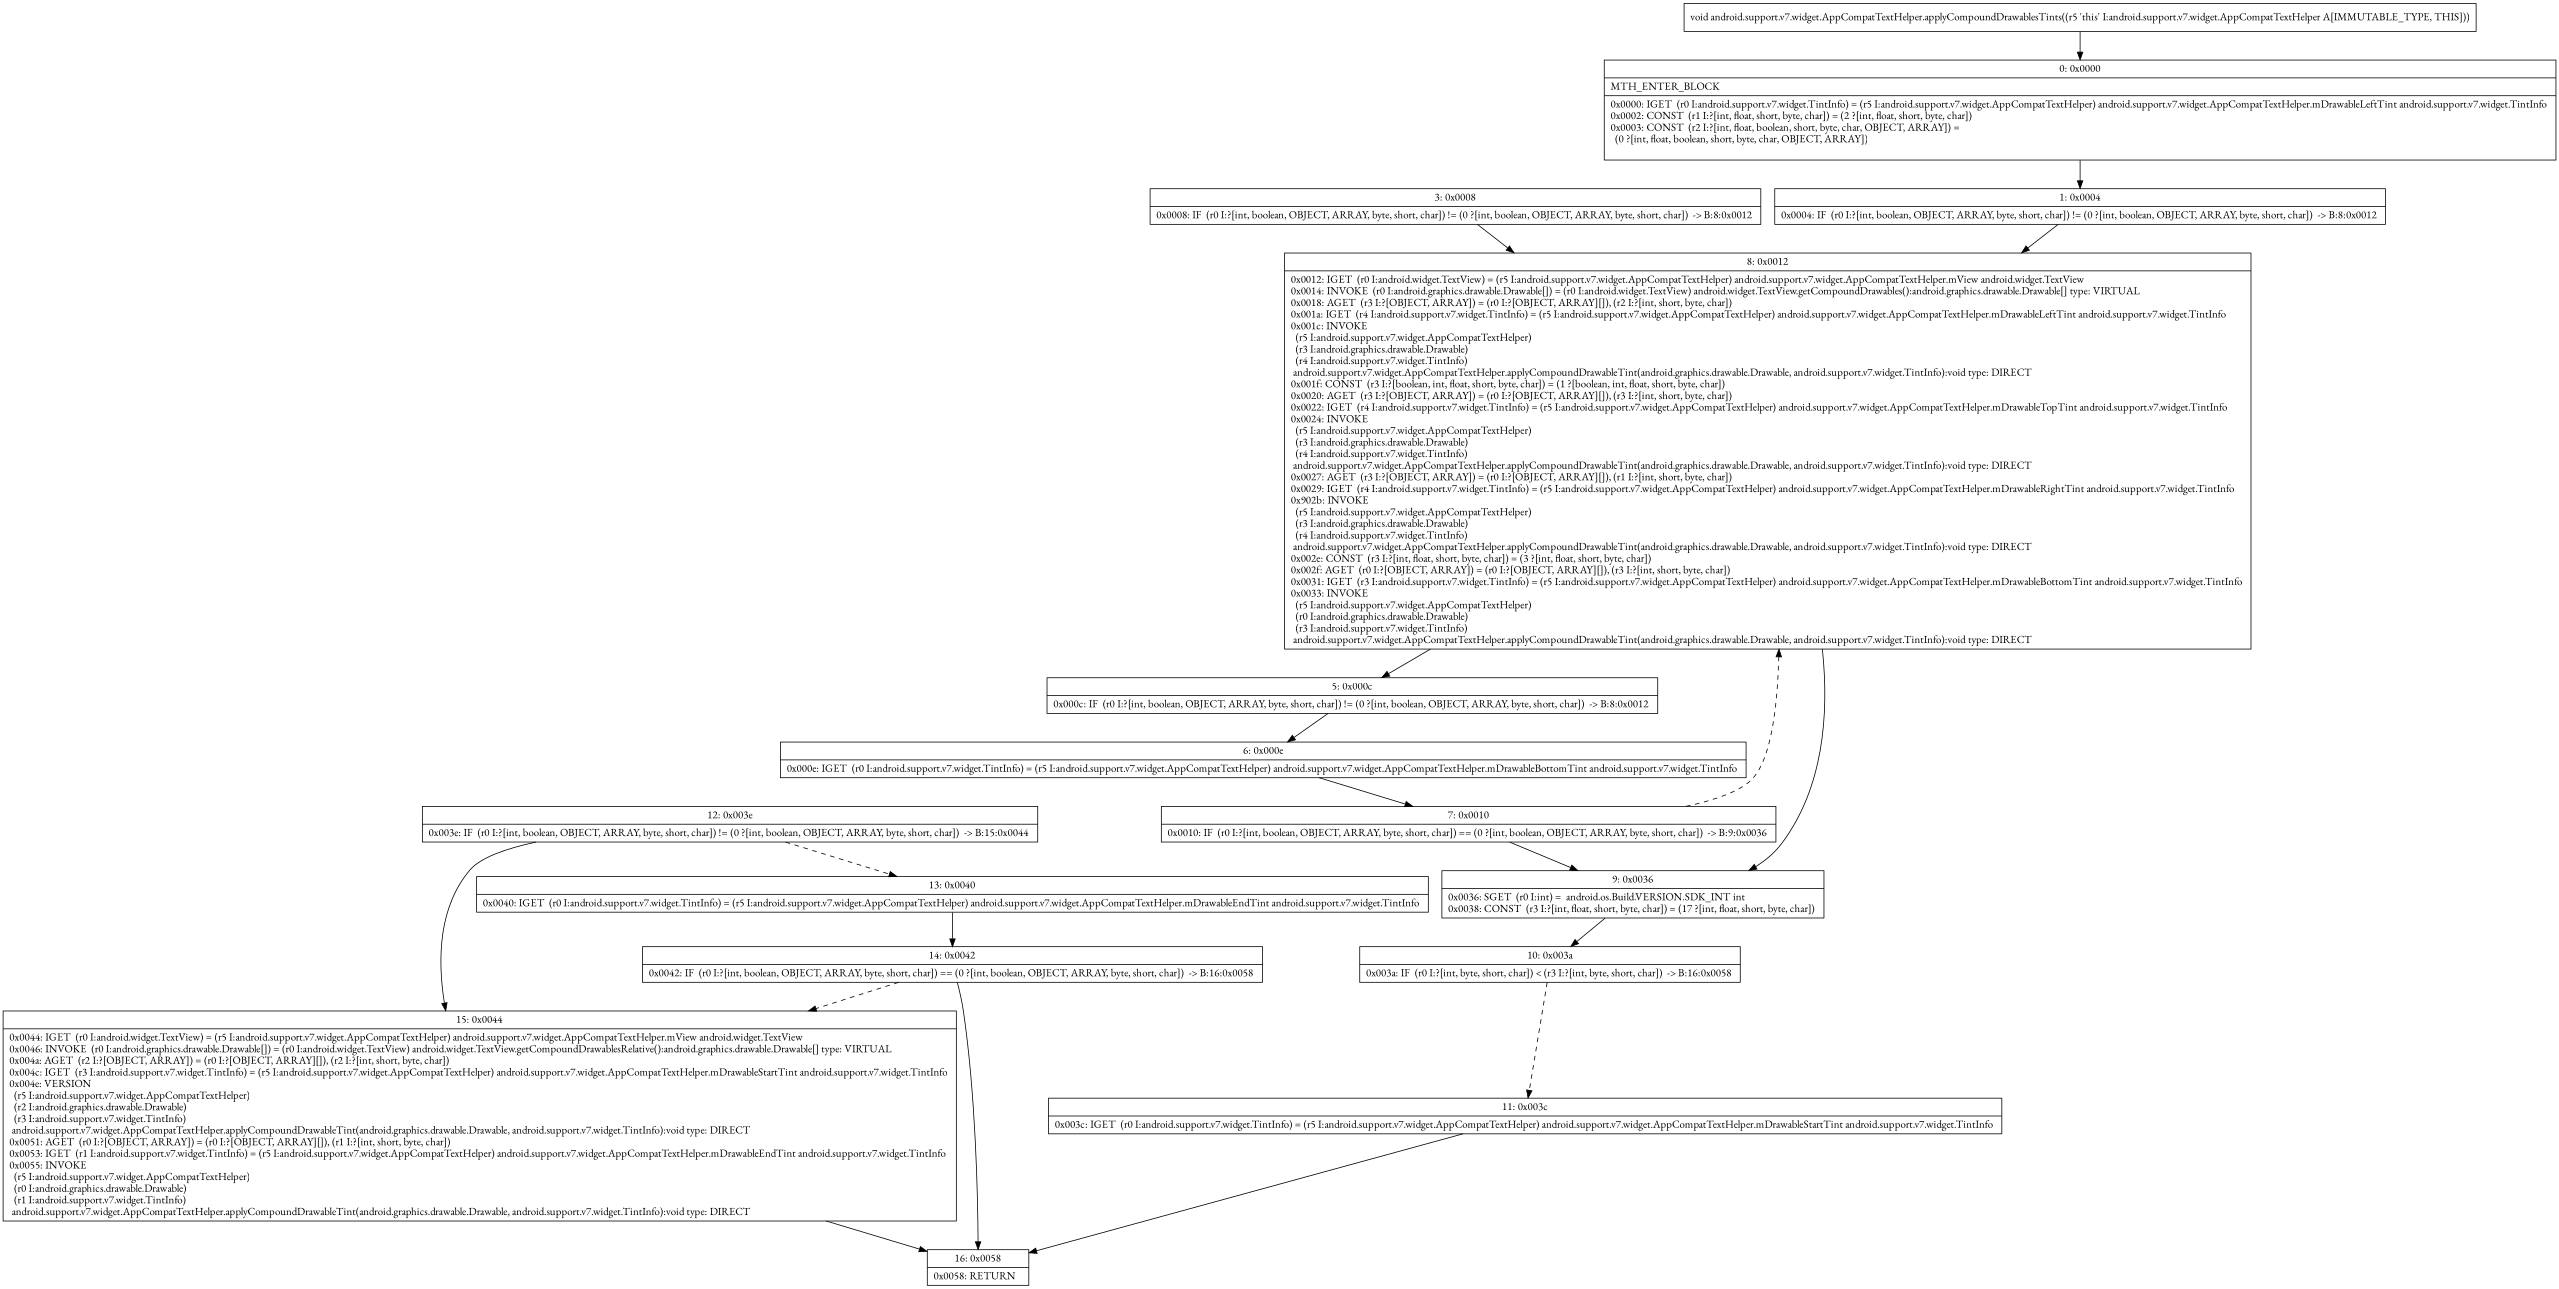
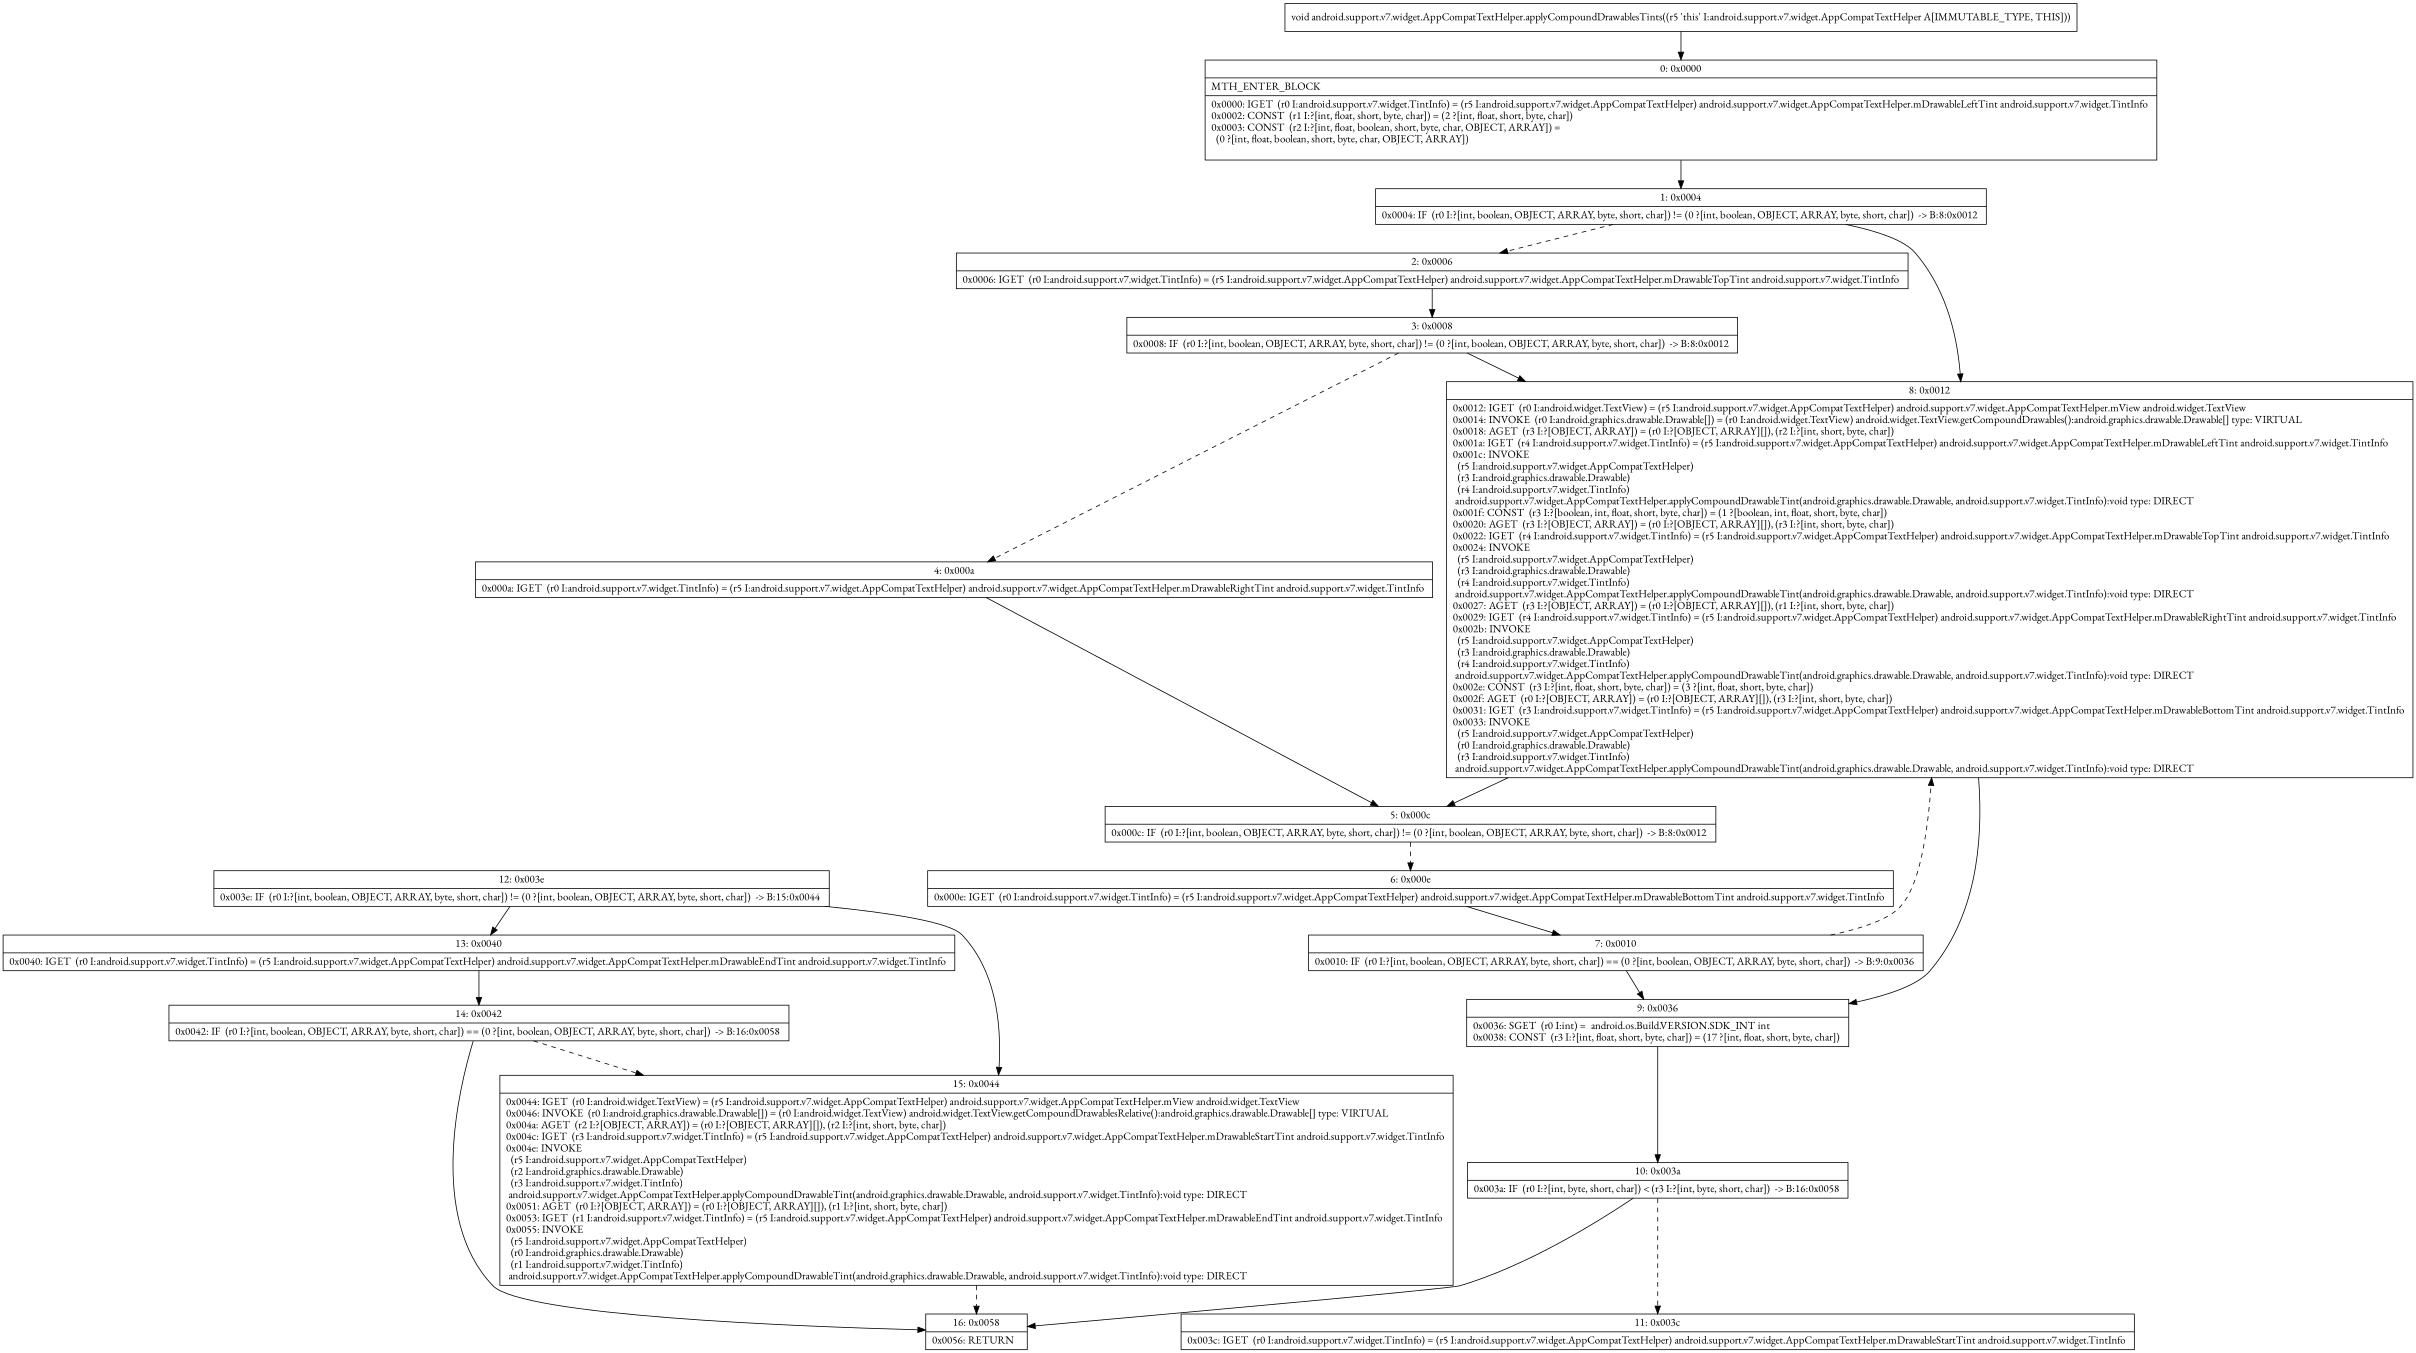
none -> (1432, 271)
(1332, 500) -> (1494, 629)
none -> (954, 580)
(1311, 725) -> (1410, 852)
(838, 858) -> (502, 917)
(53, 1084) -> (547, 1148)
(1250, 1192) -> (1345, 1298)
(873, 1235) -> (976, 1296)
(978, 1276) -> (976, 1340)
